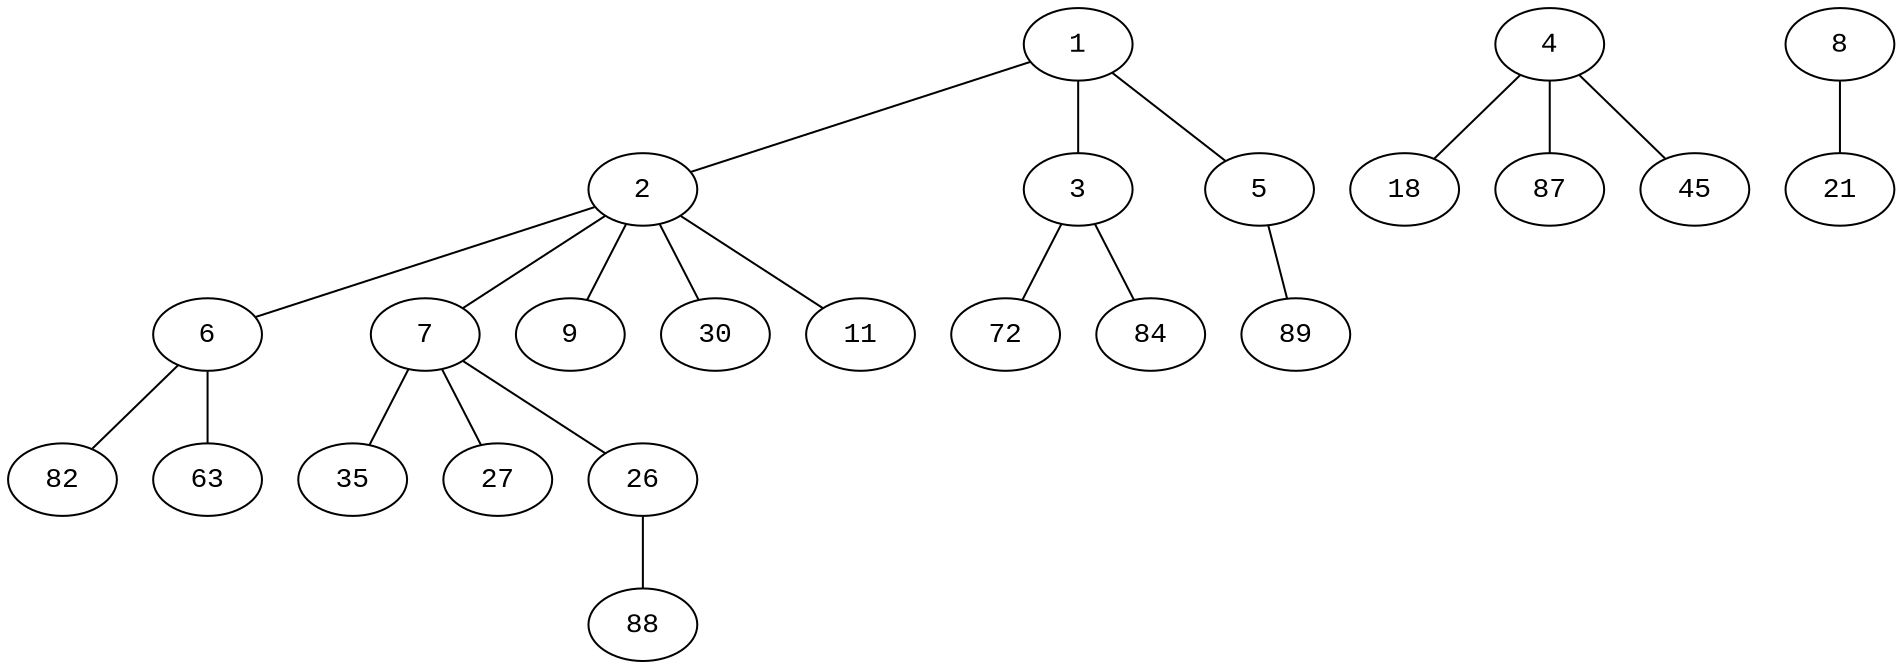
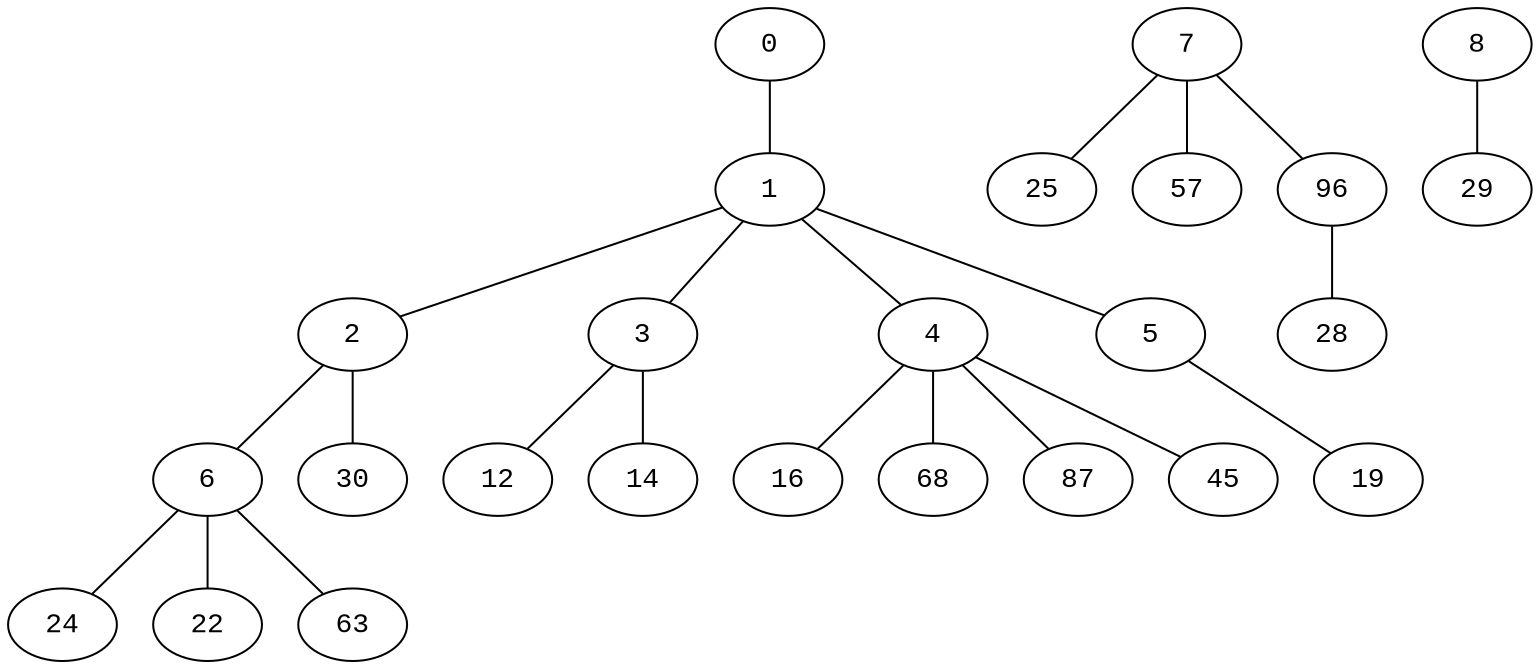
none -> (770, 44)
(1405, 189) -> (933, 480)
(1840, 189) -> (1477, 189)
(534, 262) -> none
none -> (851, 262)
(570, 335) -> none
(861, 335) -> none
(1006, 335) -> (498, 480)
(1151, 335) -> (643, 480)
(1296, 335) -> (1368, 480)
(62, 480) -> (208, 625)
(353, 480) -> (1042, 189)
(498, 480) -> (1187, 189)
(643, 480) -> (1332, 189)
none -> (788, 480)
none -> (62, 625)
(643, 625) -> (1332, 335)
